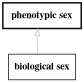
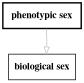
(37, 45) -> (47, 38)
